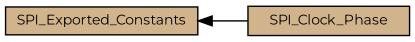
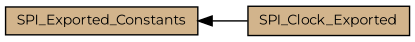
(329, 21) -> (329, 21)
